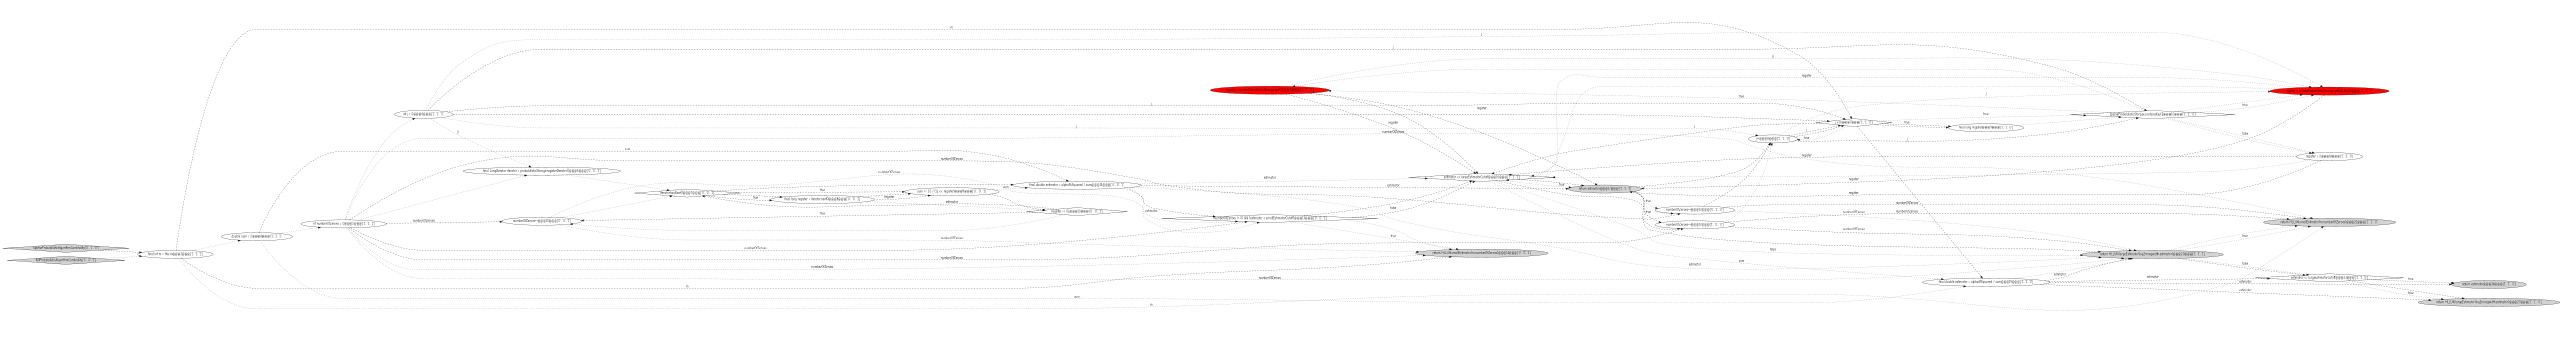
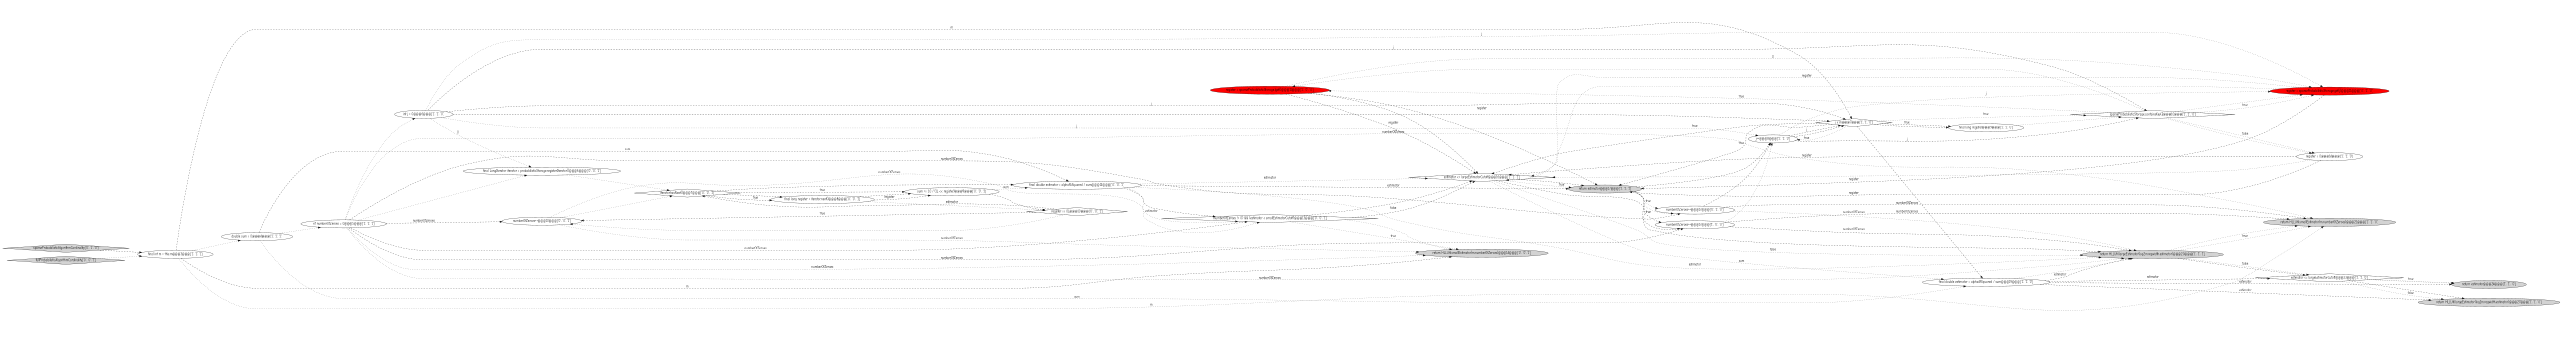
(1695, 126) -> (1695, 126)
none -> (1731, 153)
